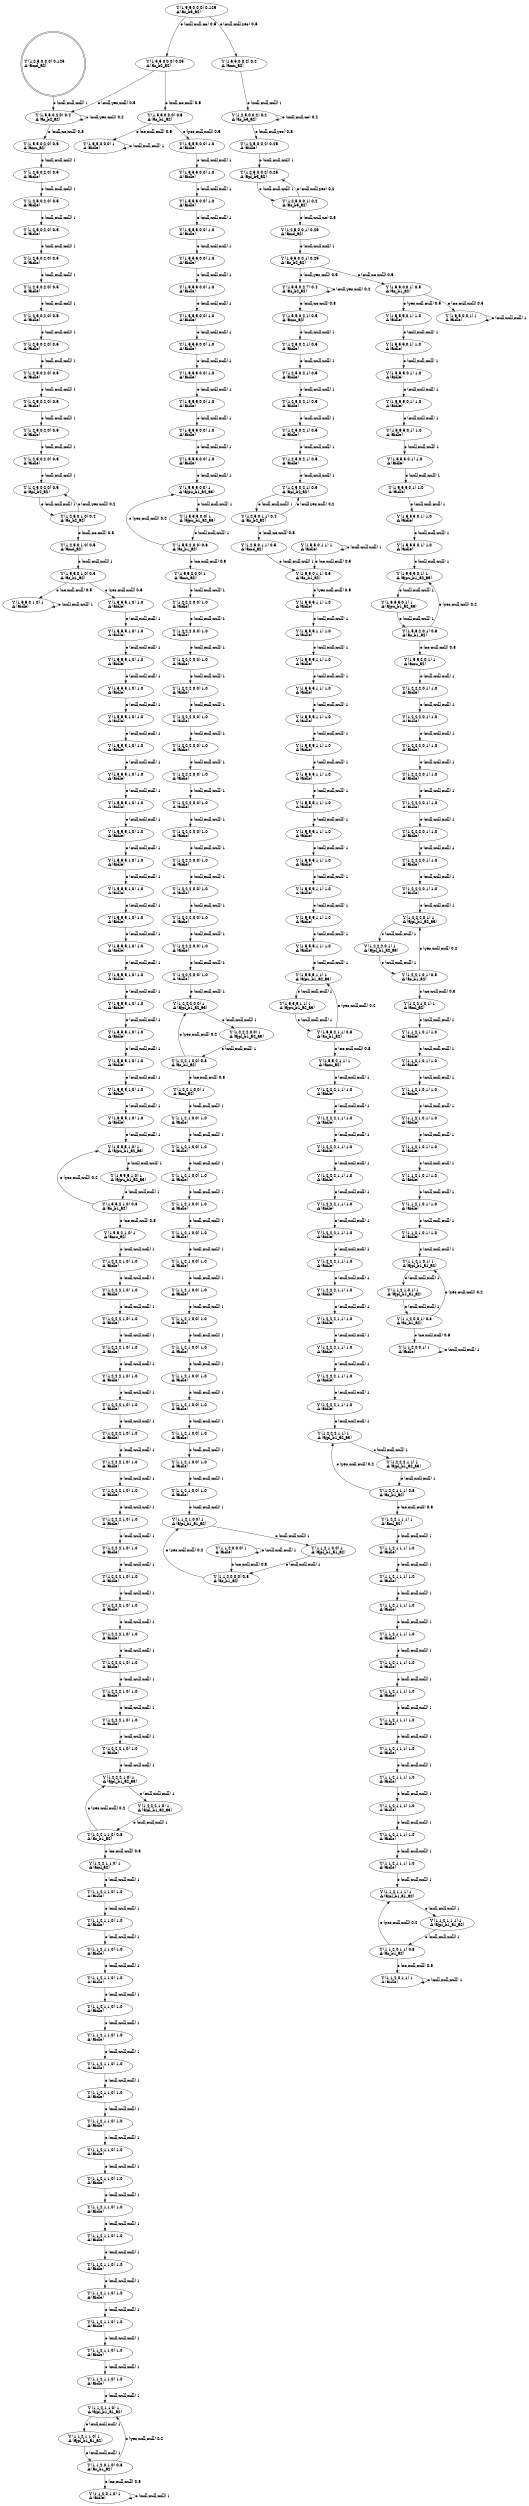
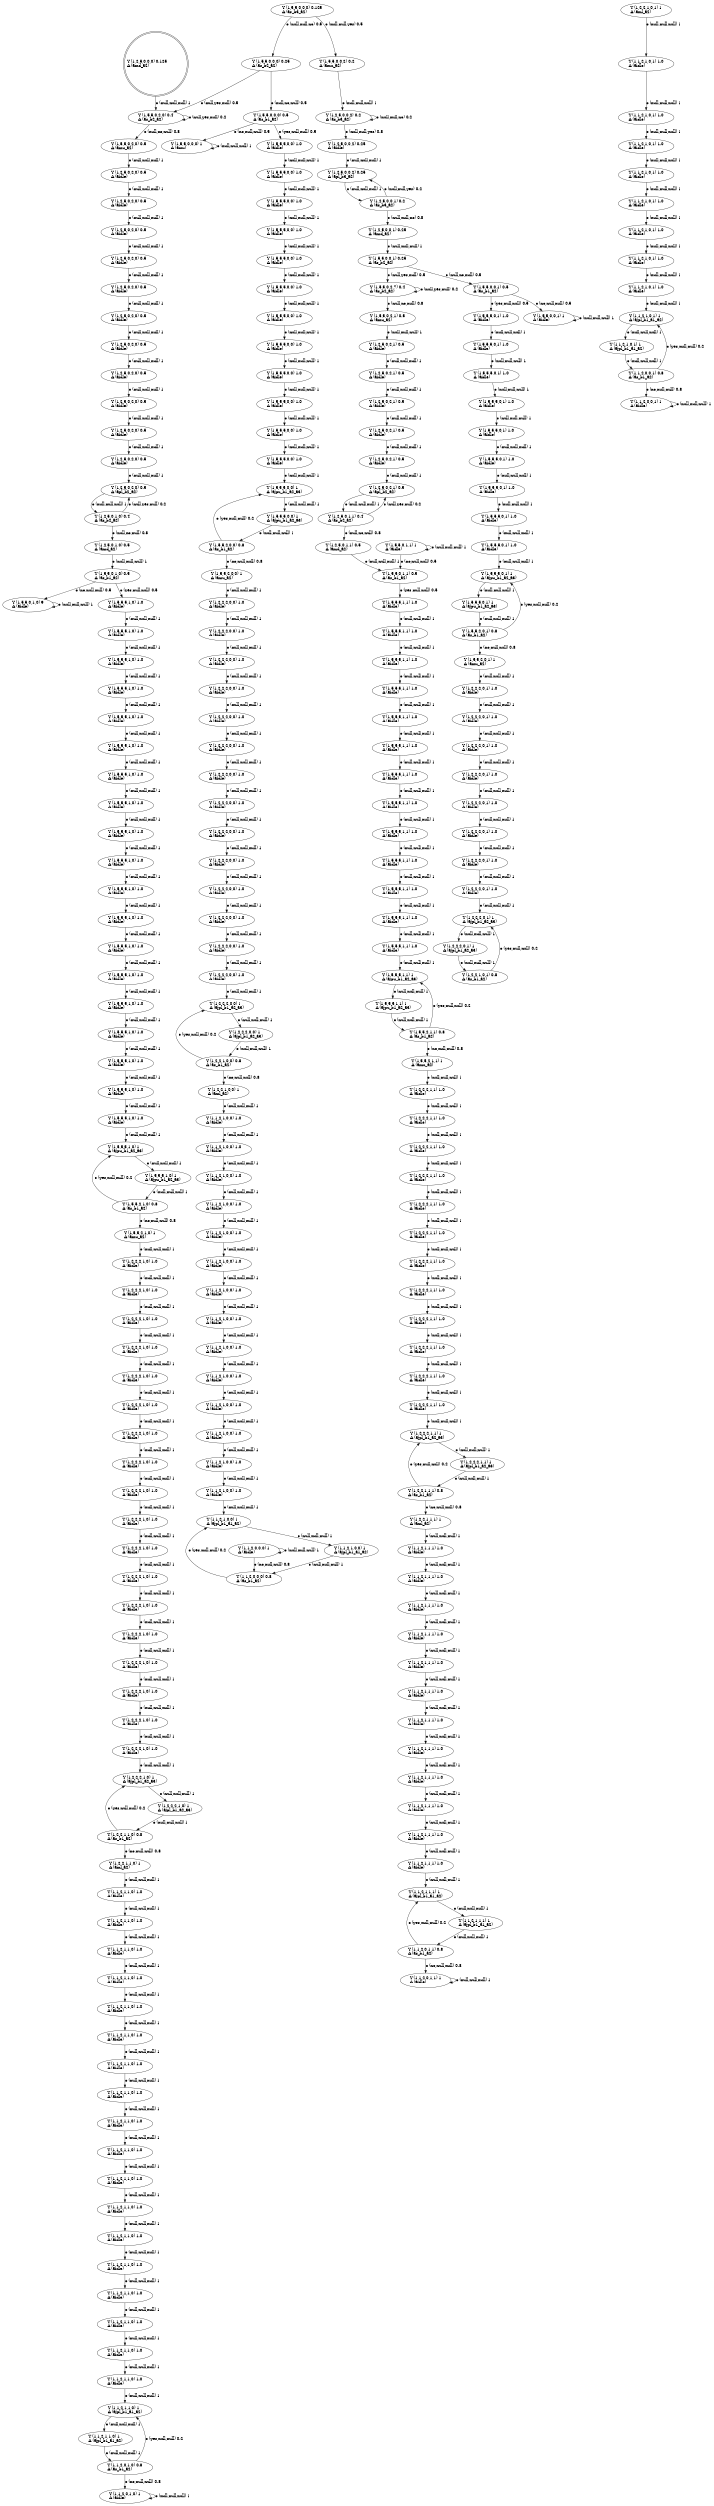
(99, 146) -> (187, 146)
(28, 605) -> (28, 605)
(420, 990) -> none
